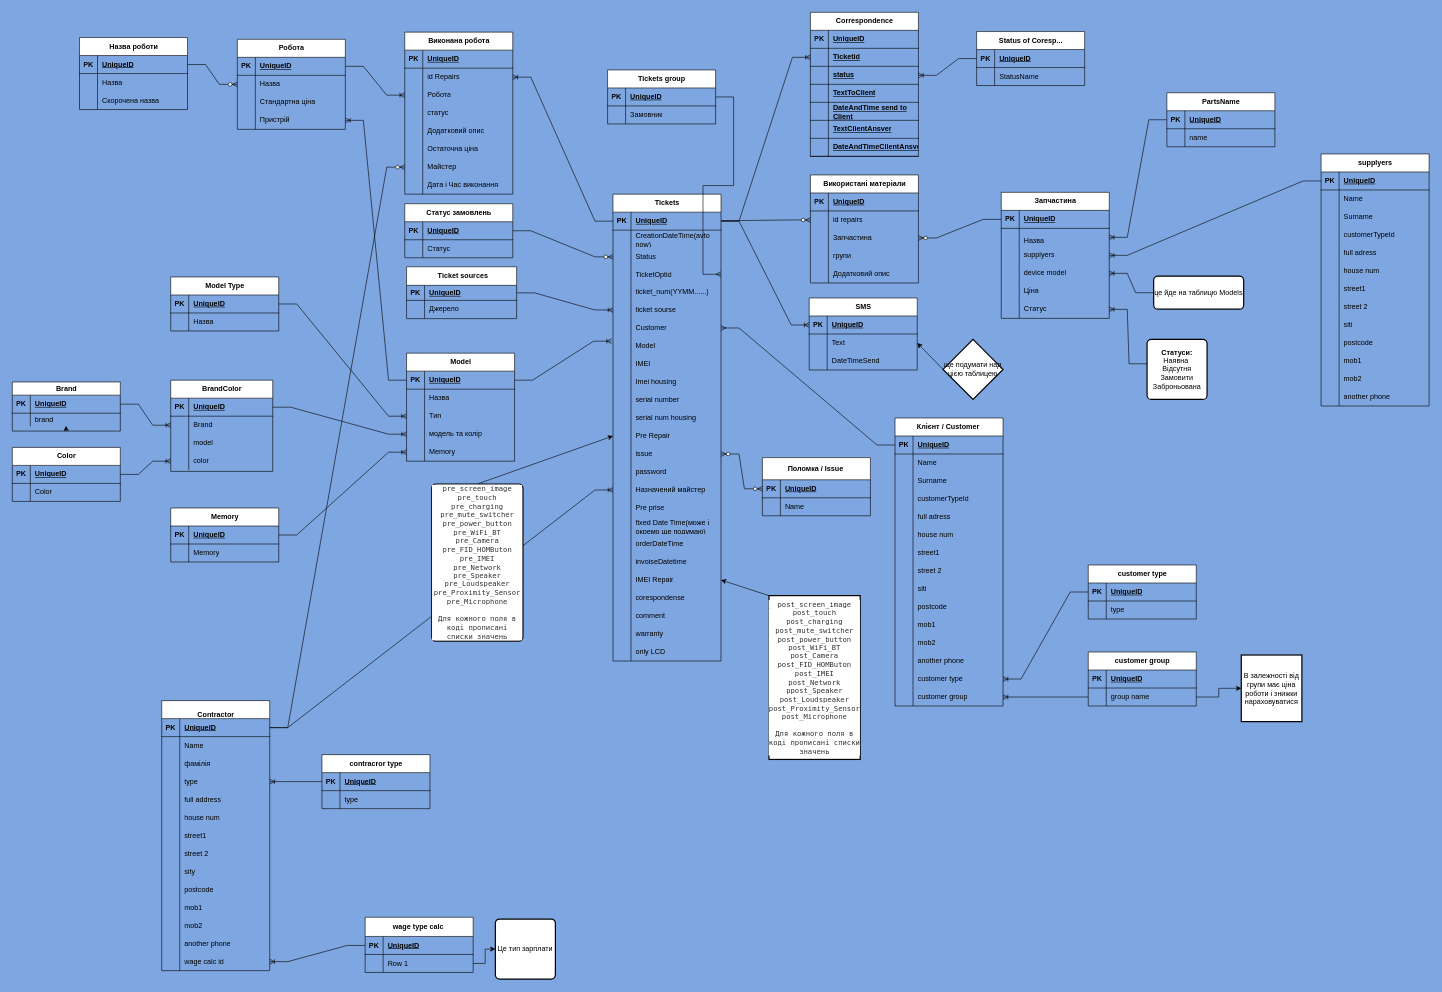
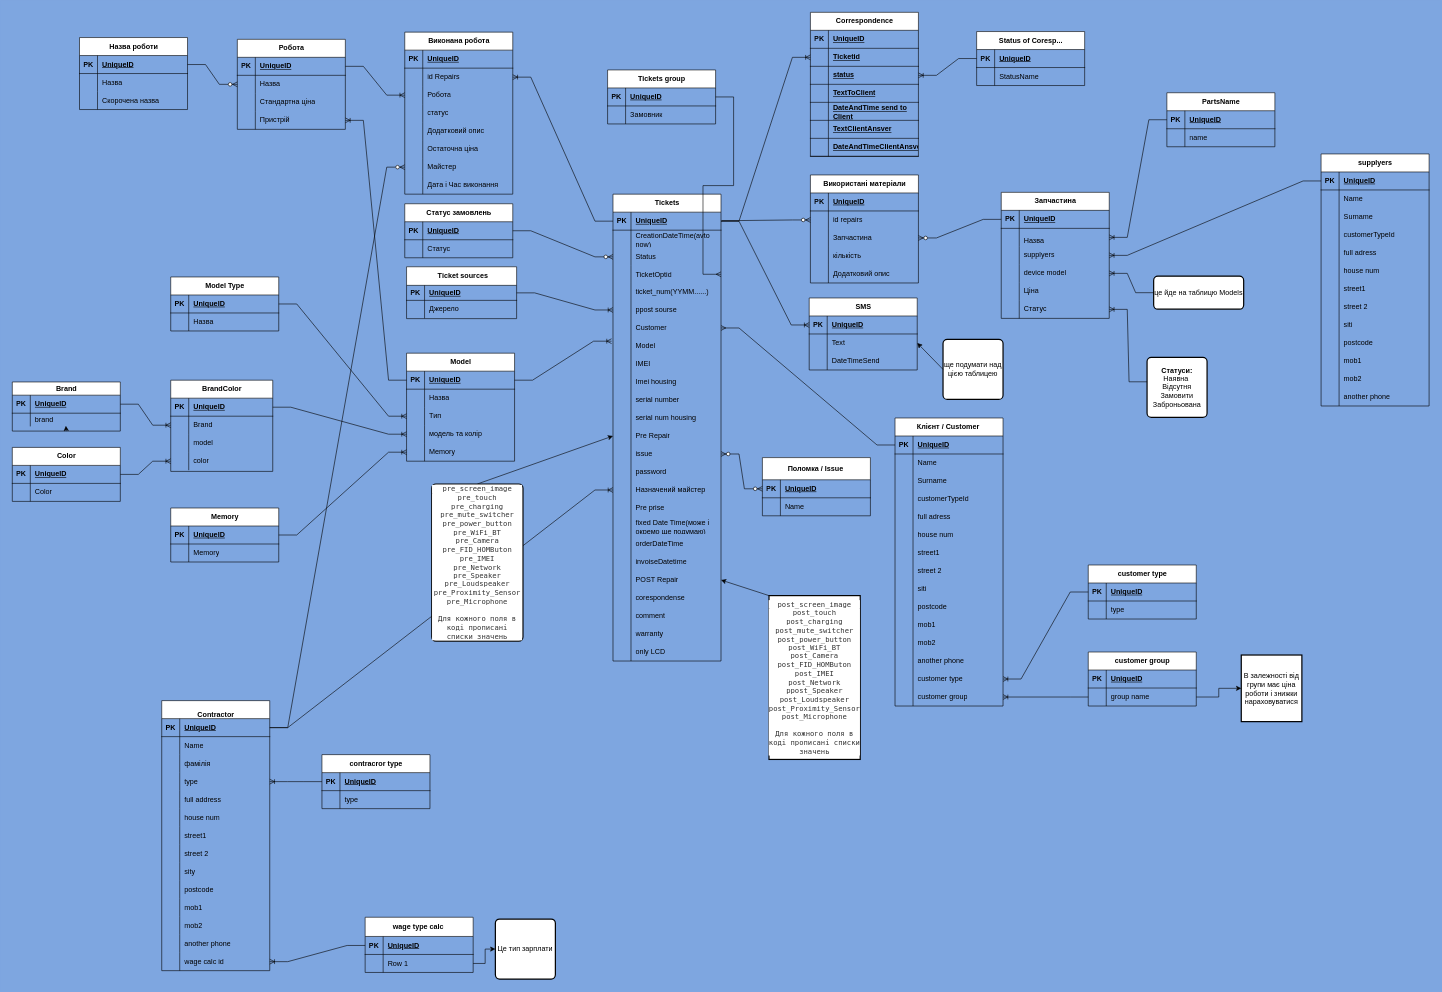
(843, 256) -> (851, 256)
(660, 310) -> (659, 310)
(973, 369) -> (973, 369)
(1177, 369) -> (1177, 387)
(656, 580) -> (656, 580)
